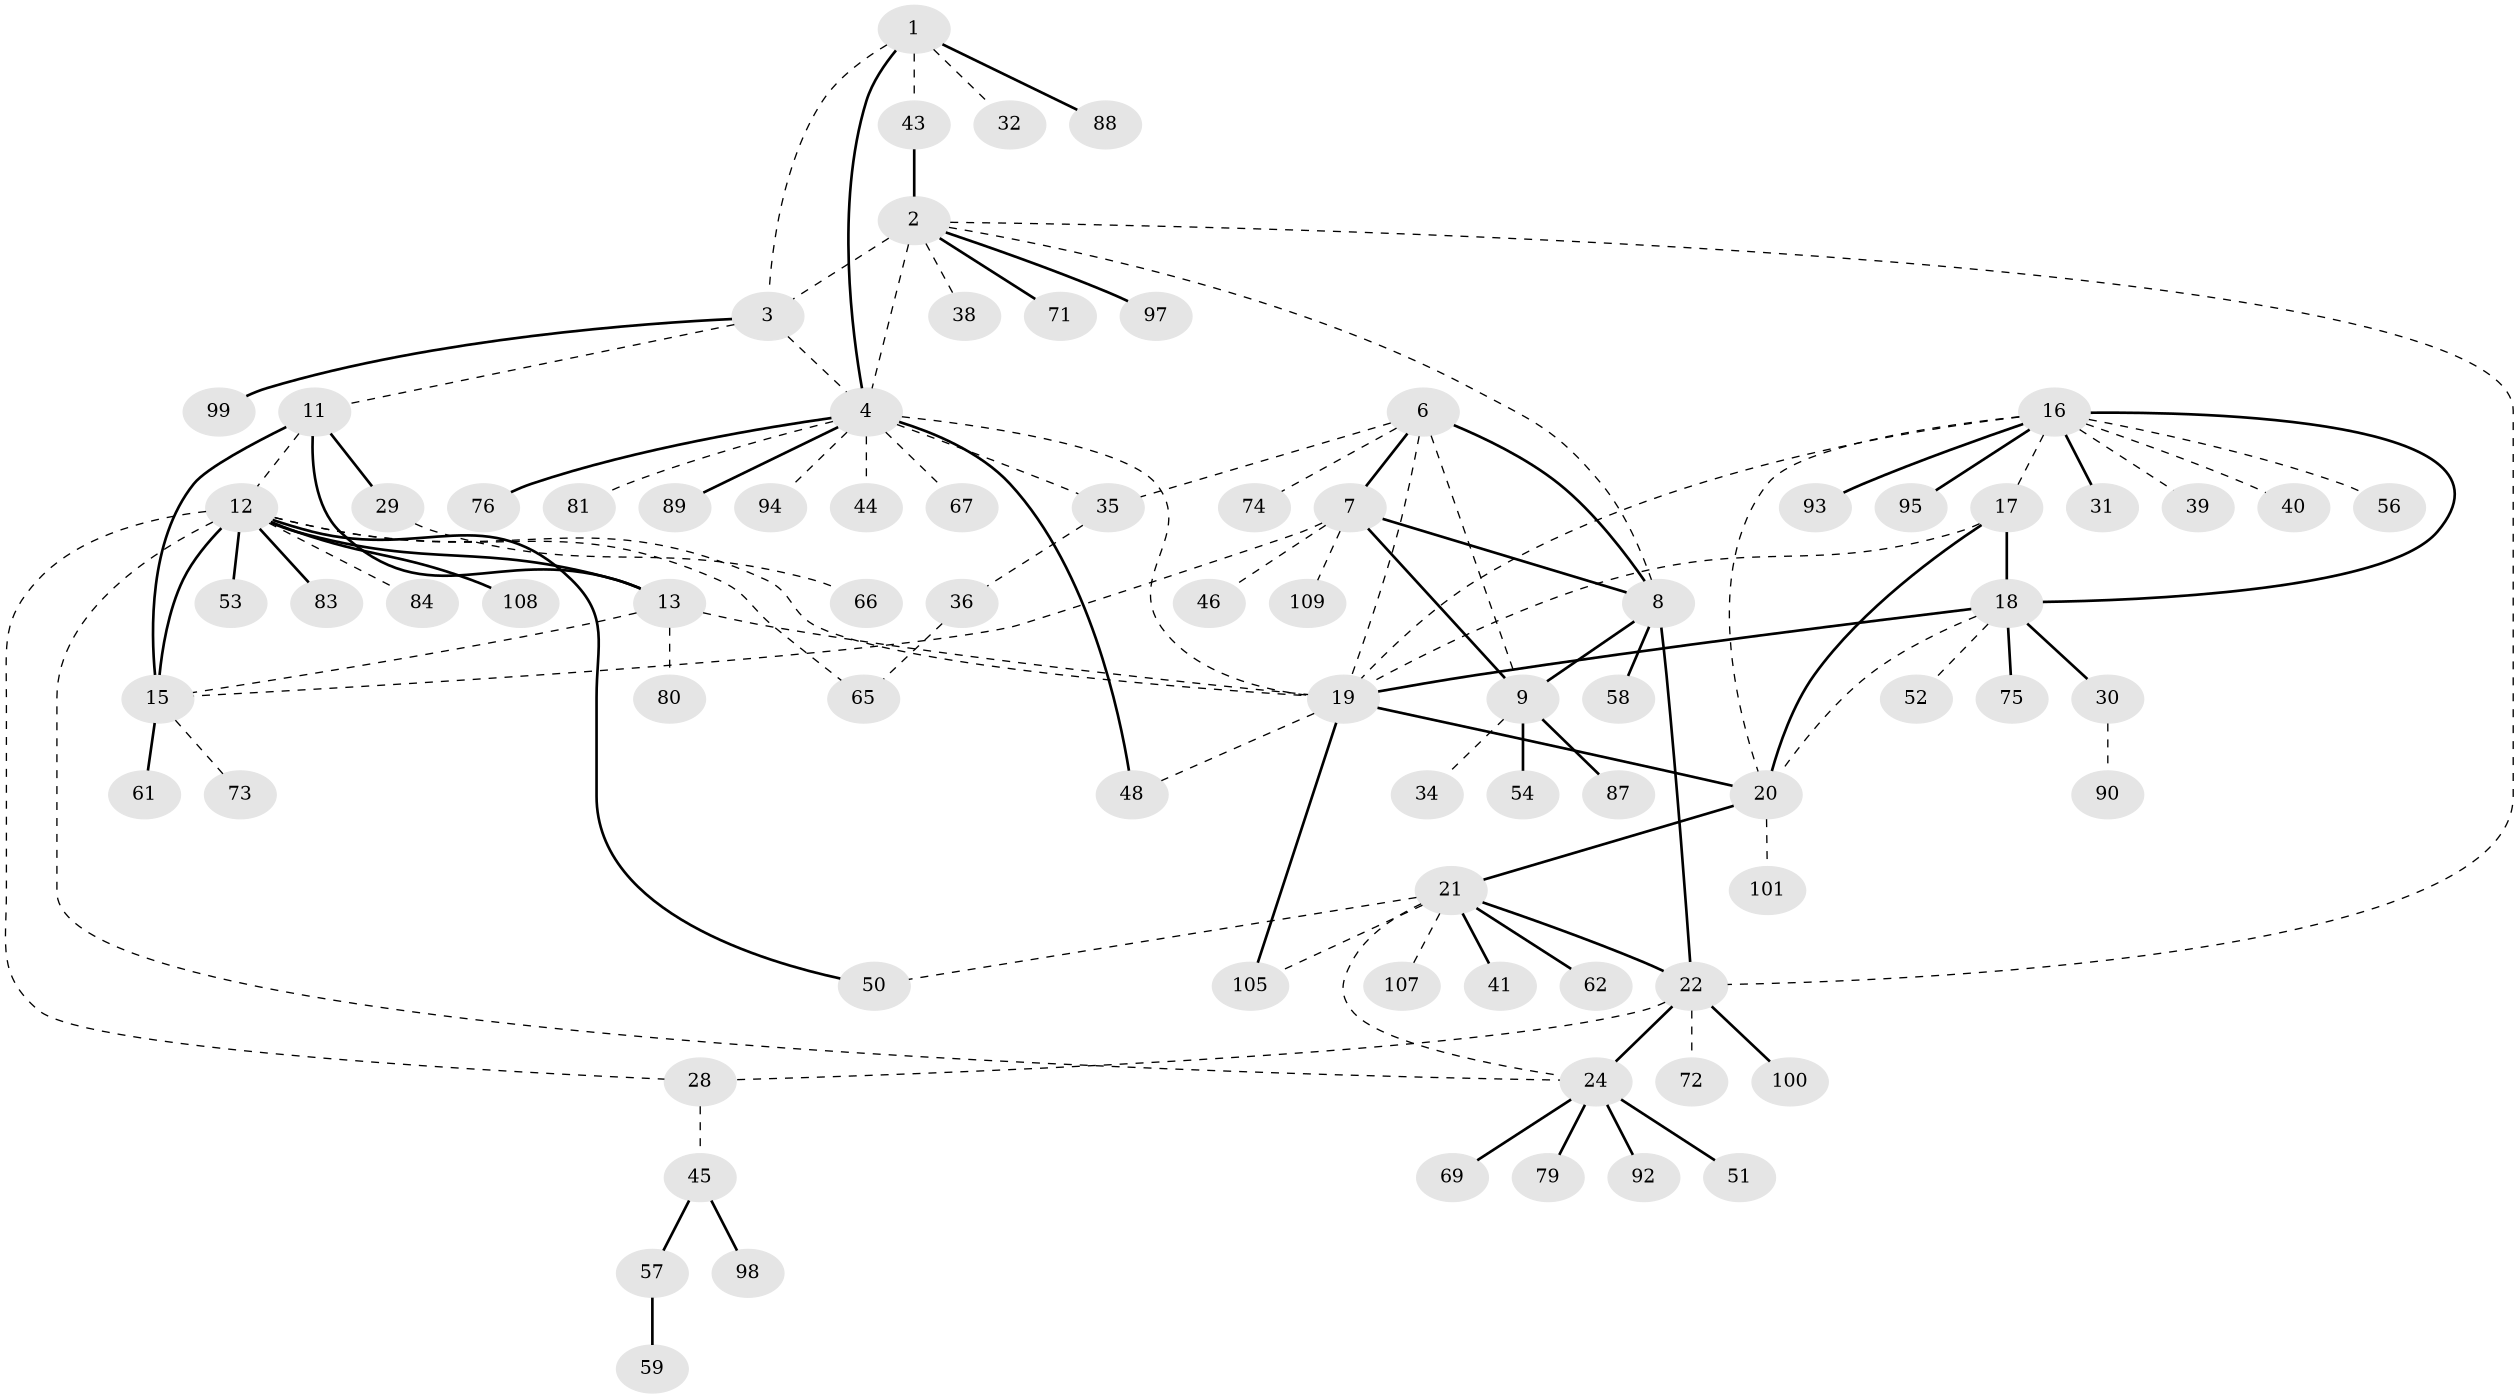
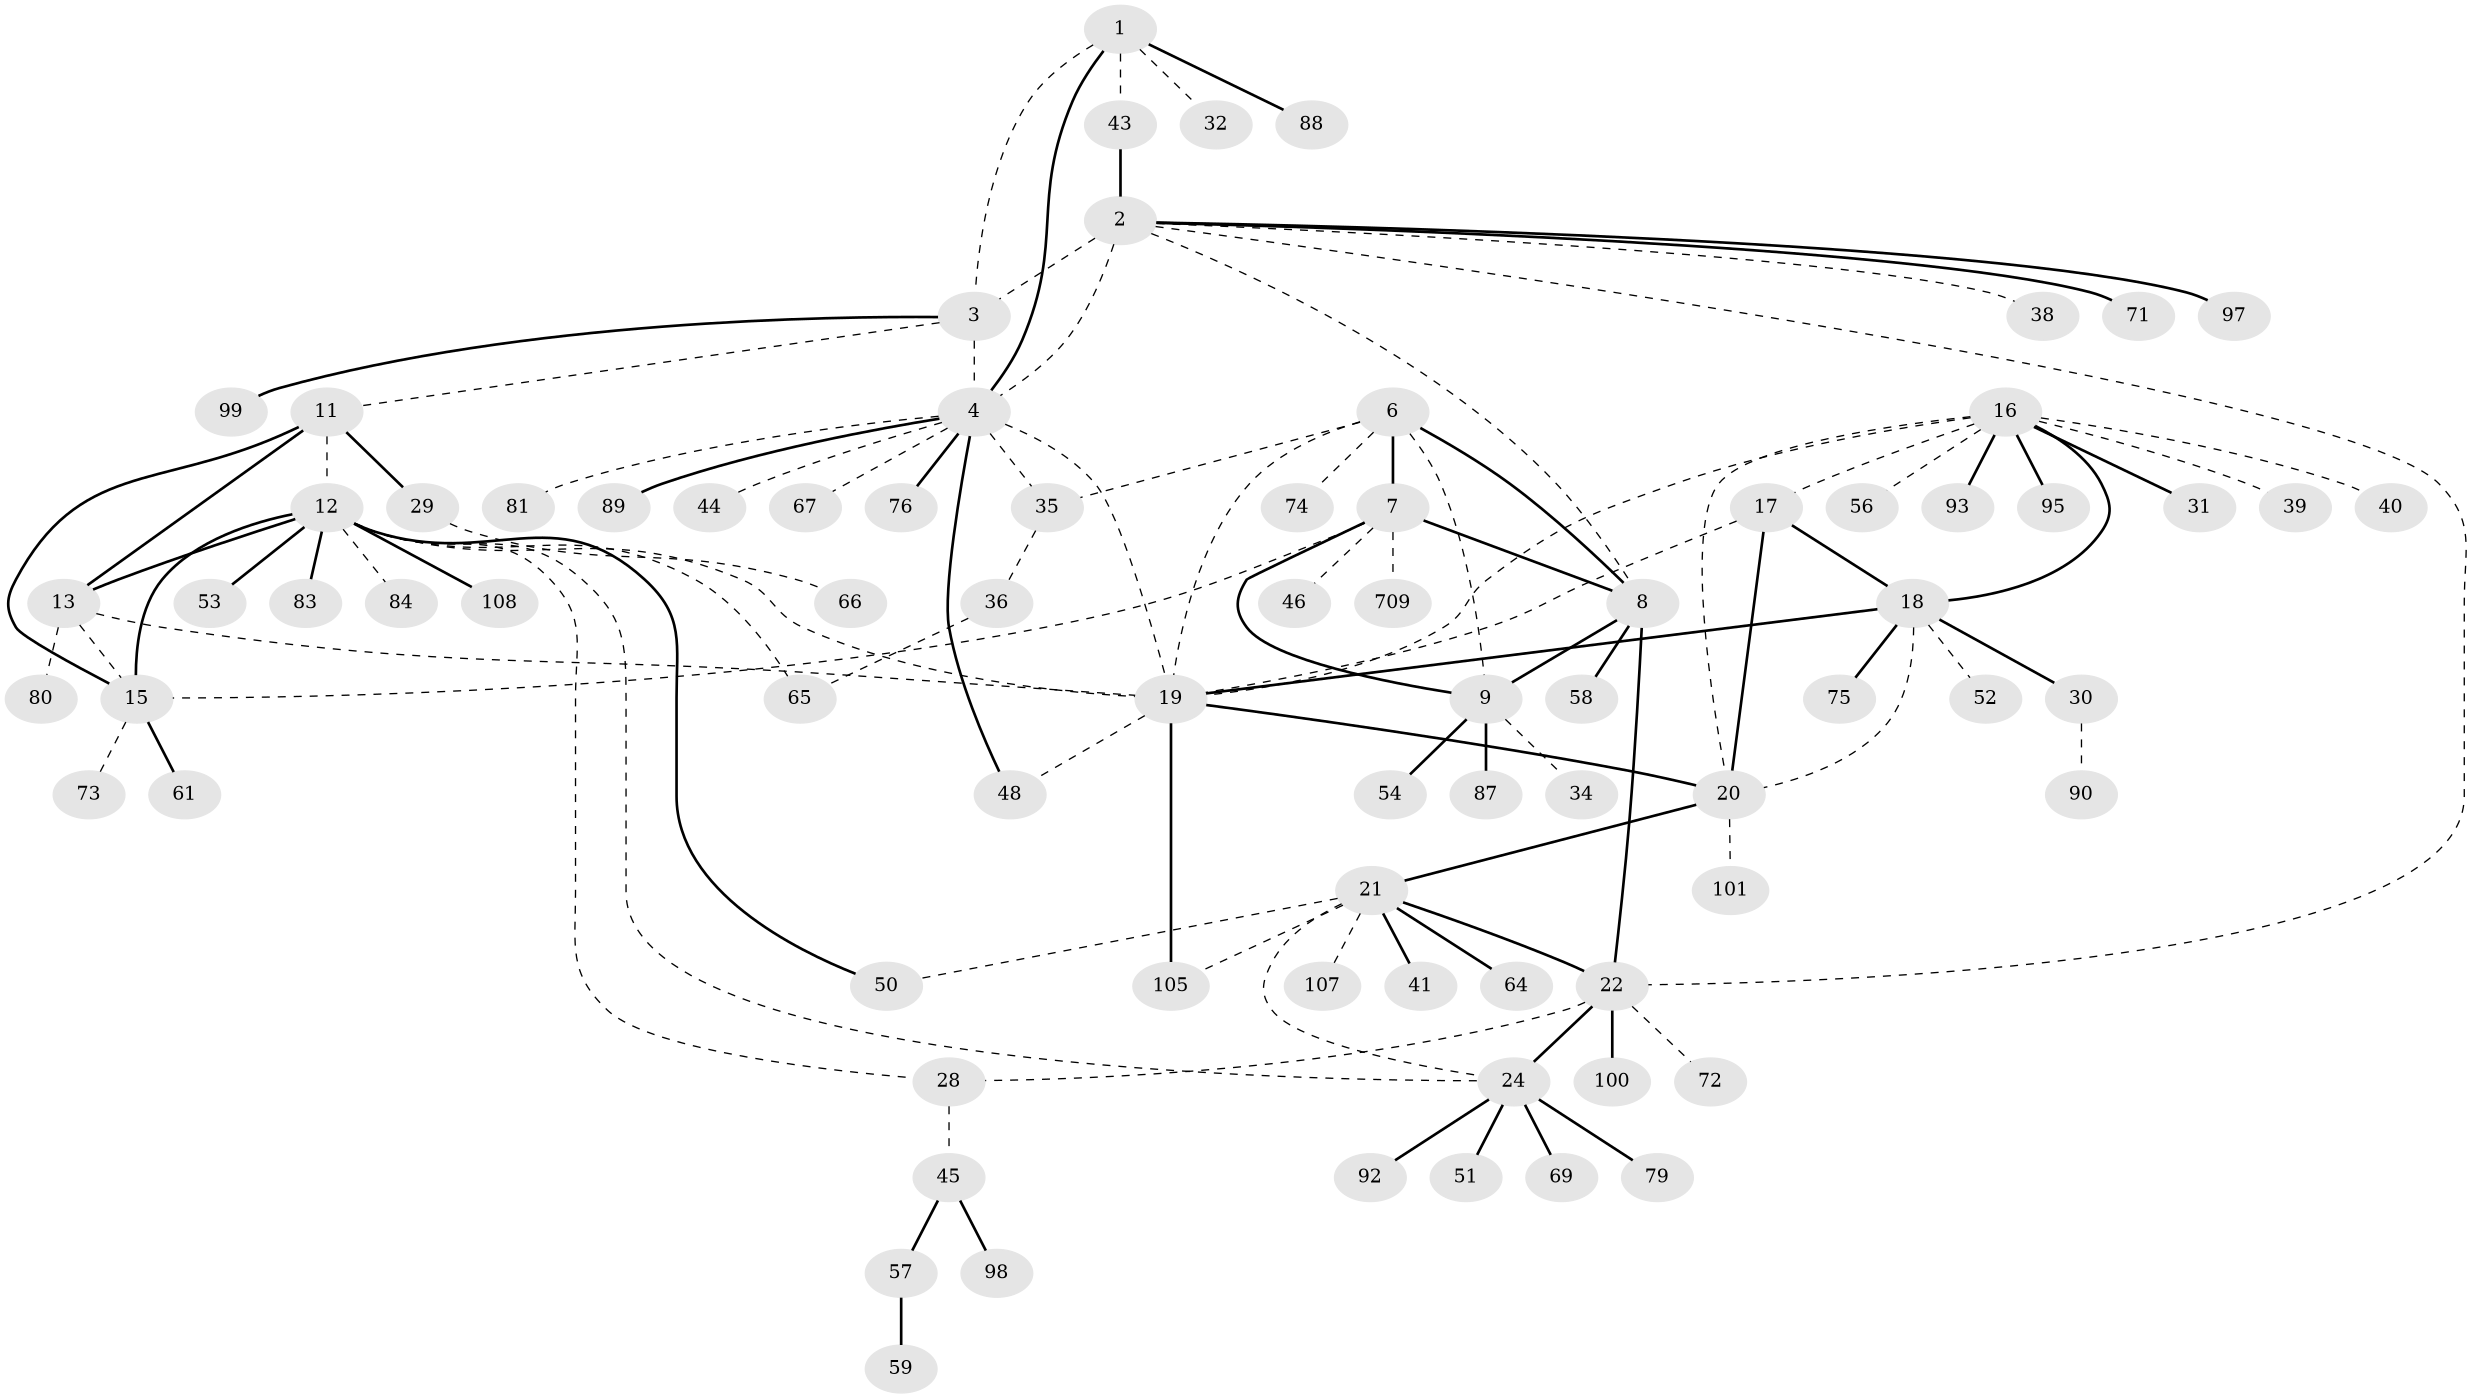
(771, 508) -> none
(1308, 603) -> (1393, 603)
(1596, 986) -> (1517, 986)
